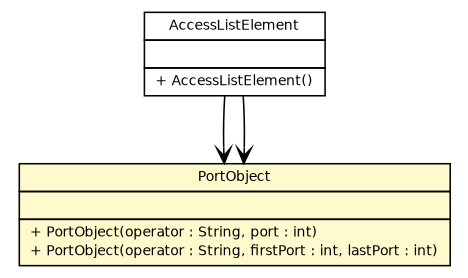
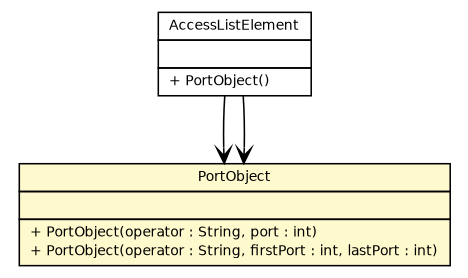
(235, 81) -> (220, 81)
